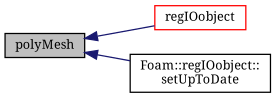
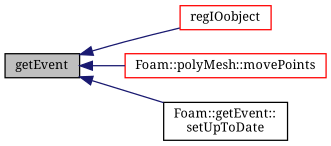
(45, 46) -> (42, 66)
none -> (226, 66)
(200, 73) -> (226, 121)
